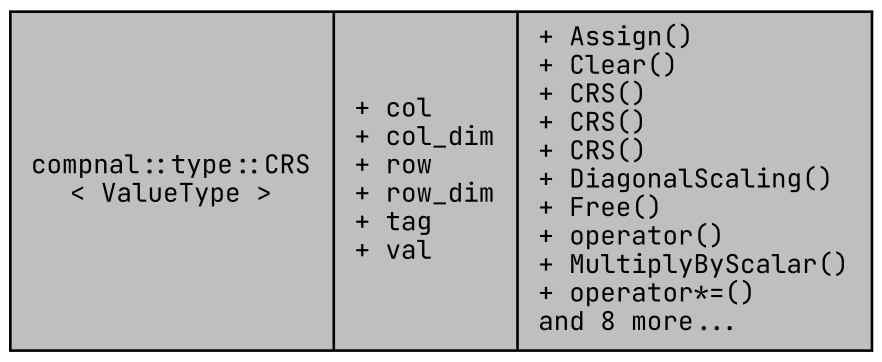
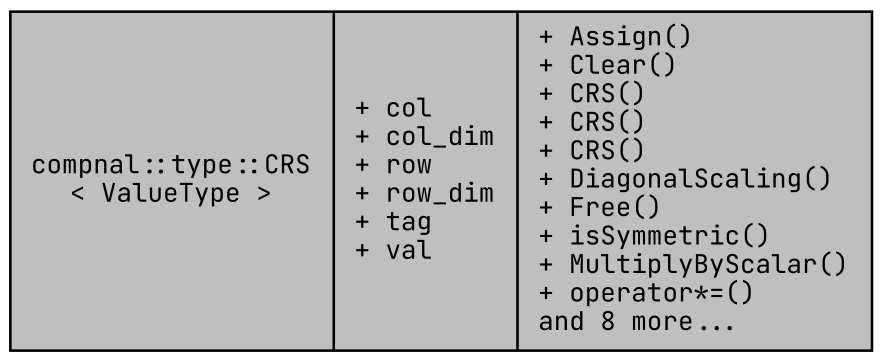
(633, 237) -> (656, 237)
